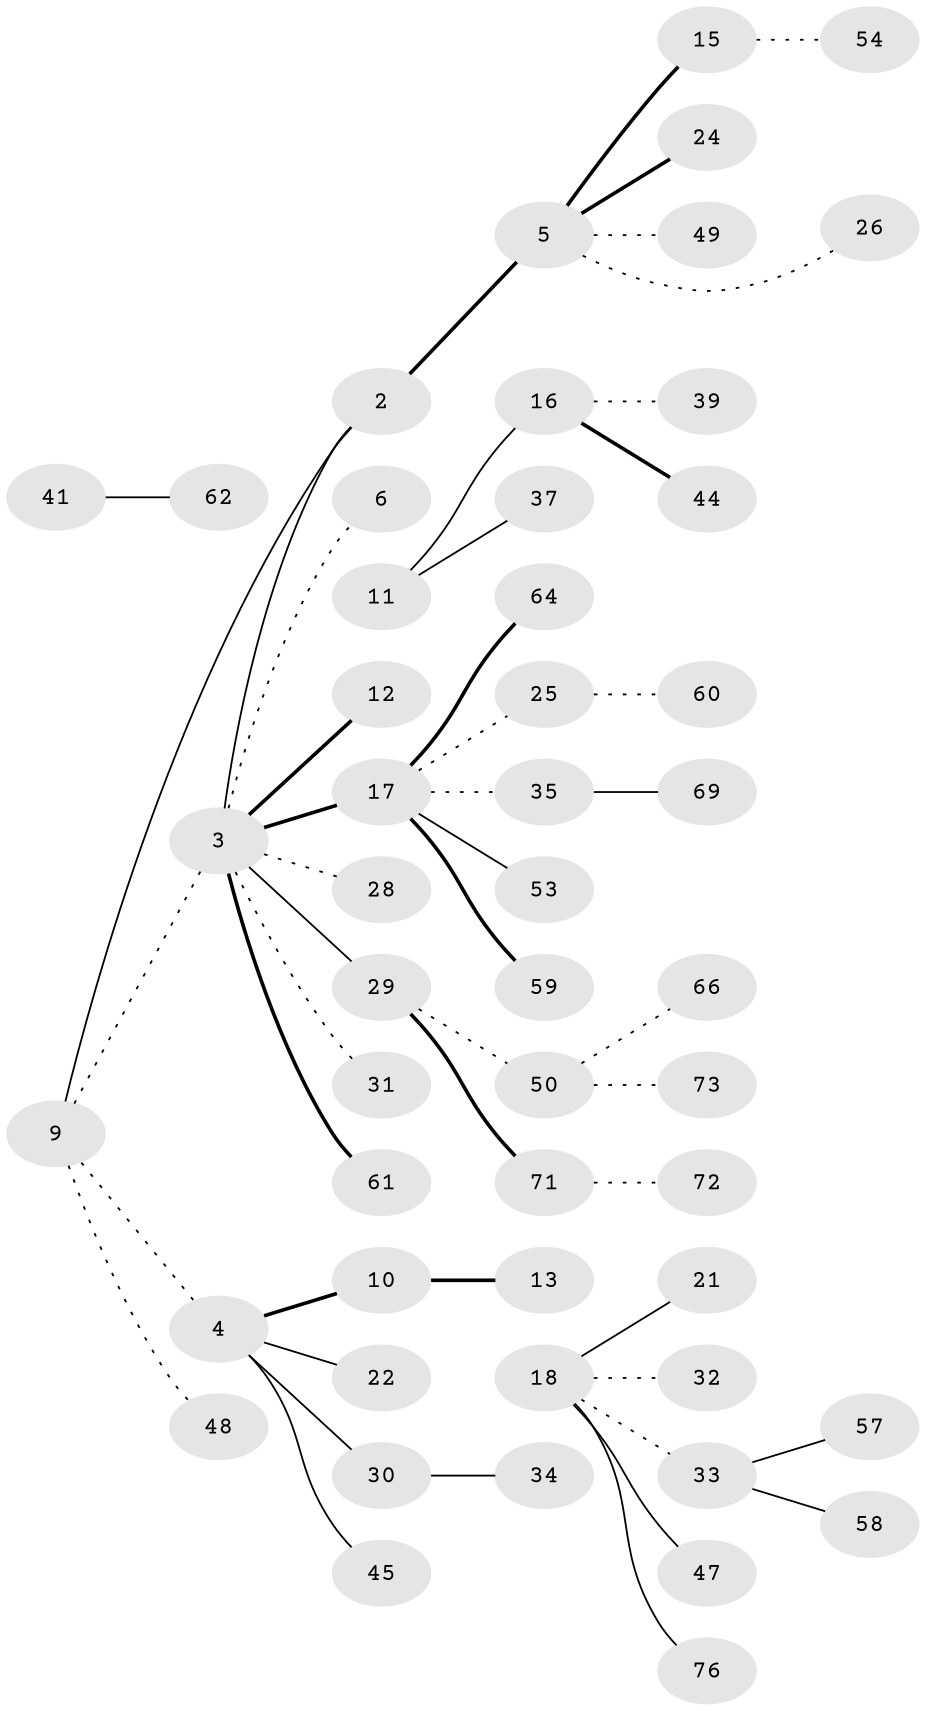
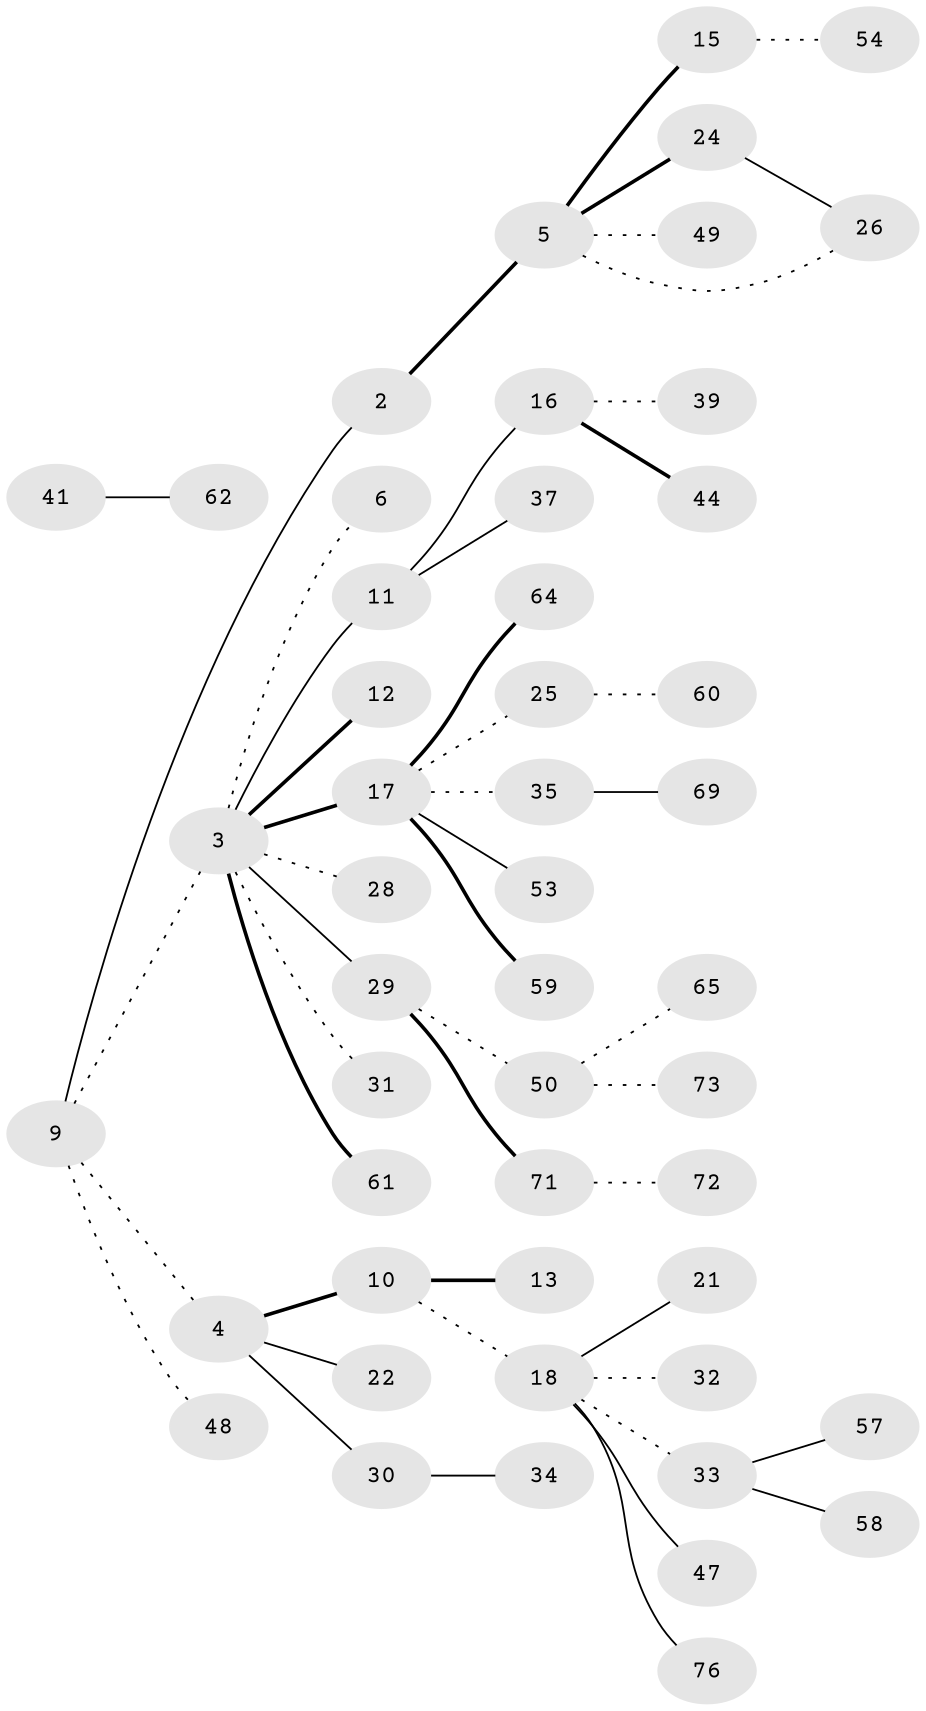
none -> (788, 183)
(267, 610) -> (288, 713)
(707, 987) -> (707, 987)
none -> (463, 1329)
(382, 1573) -> none
